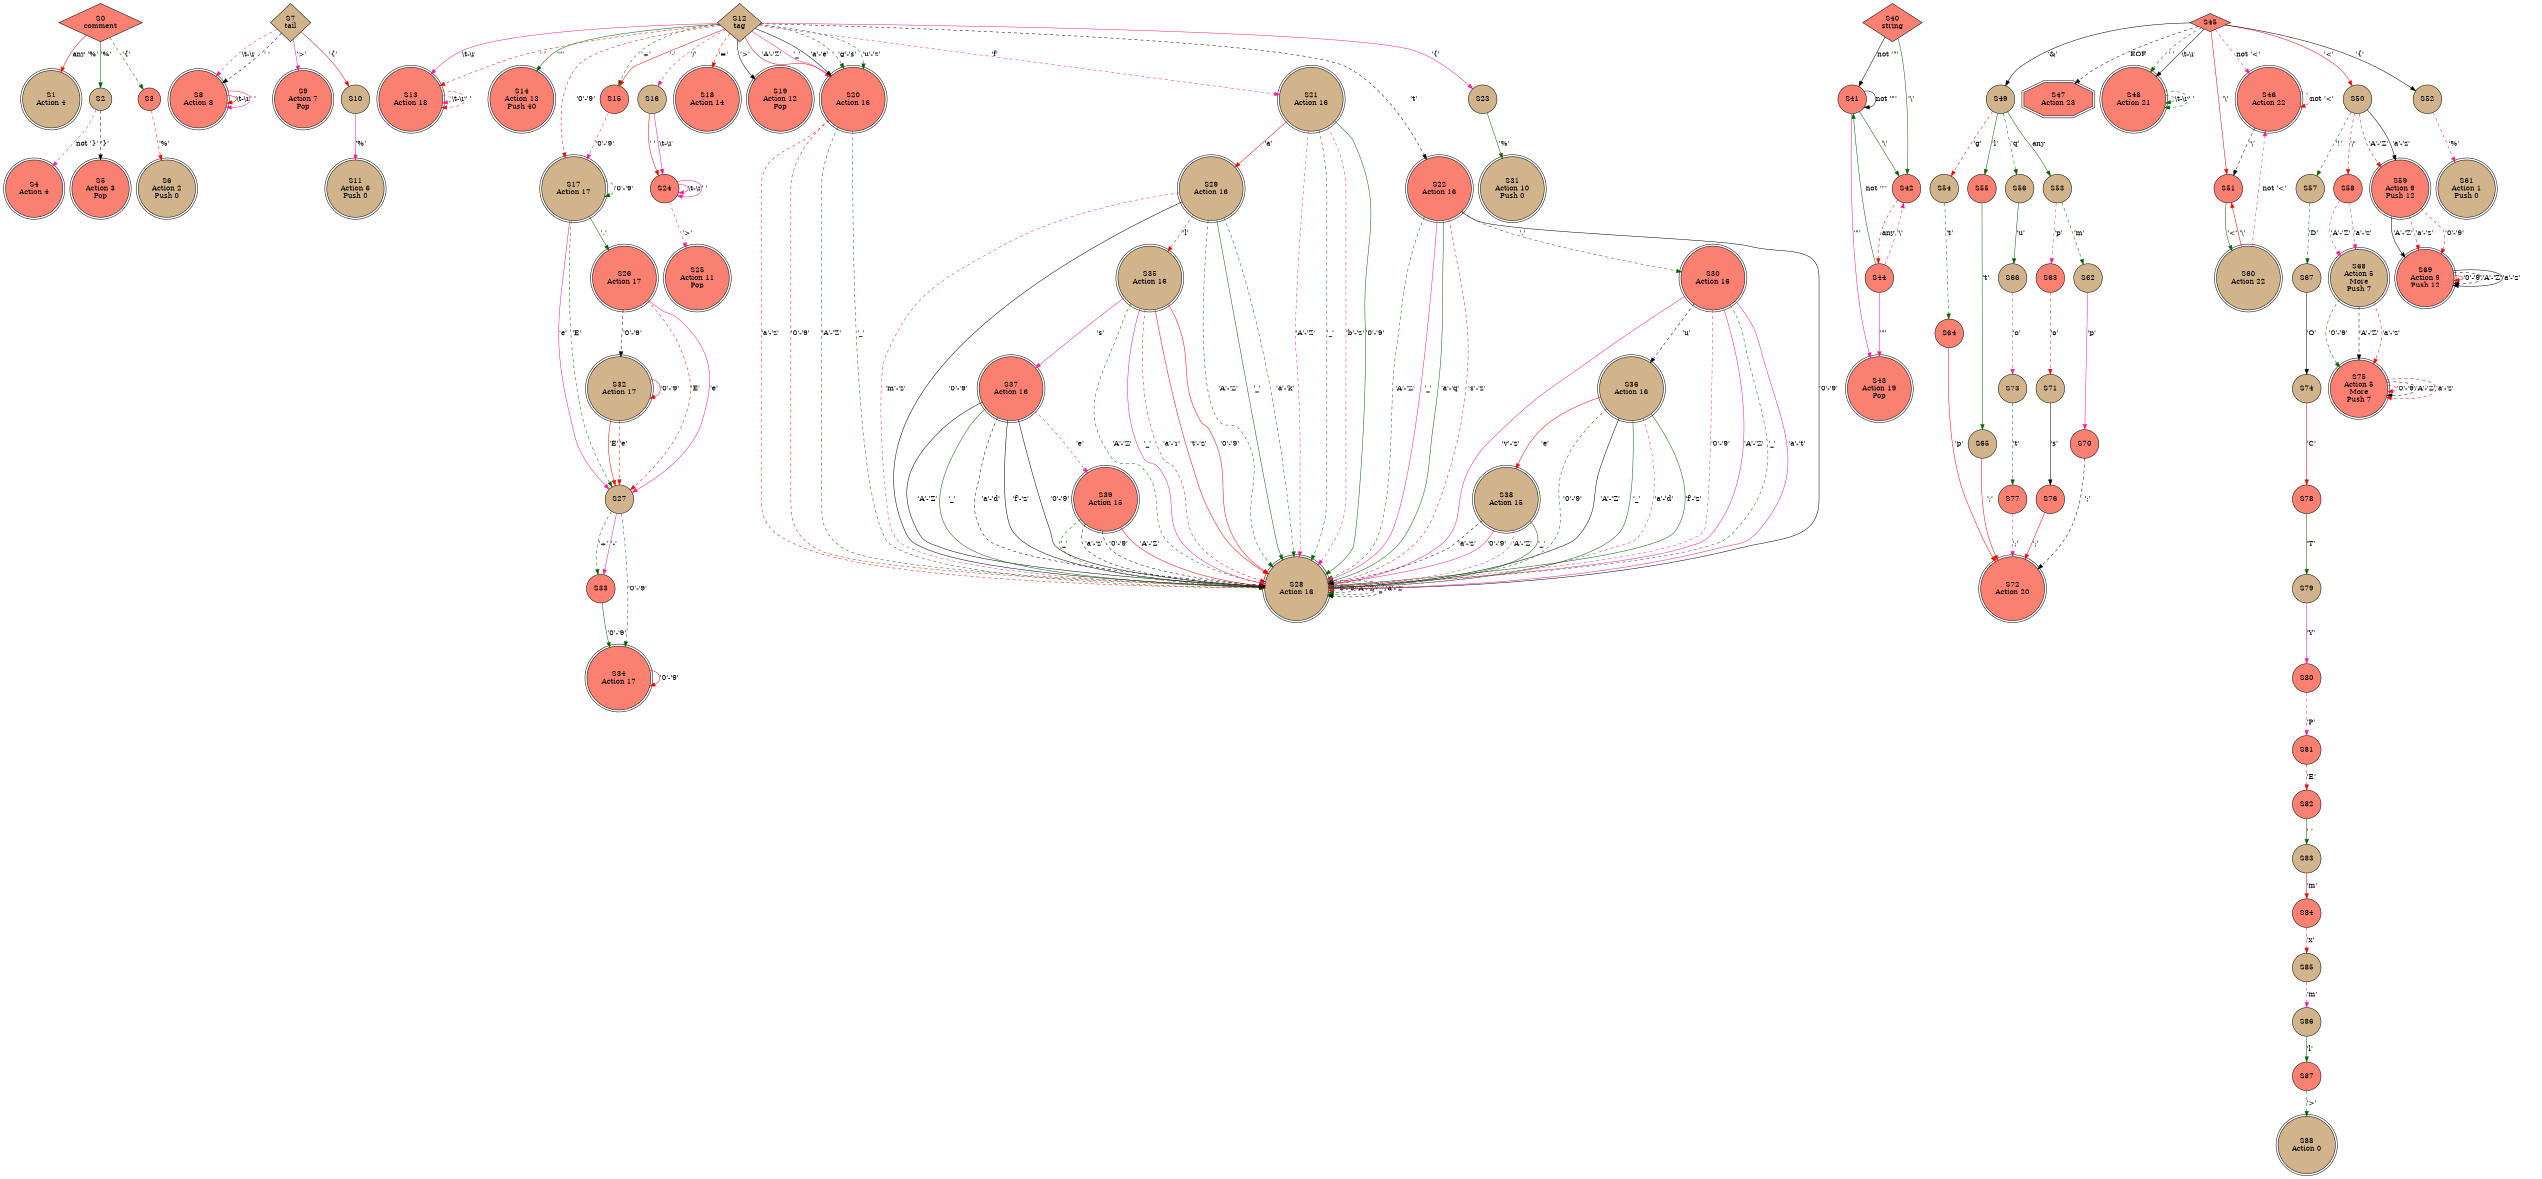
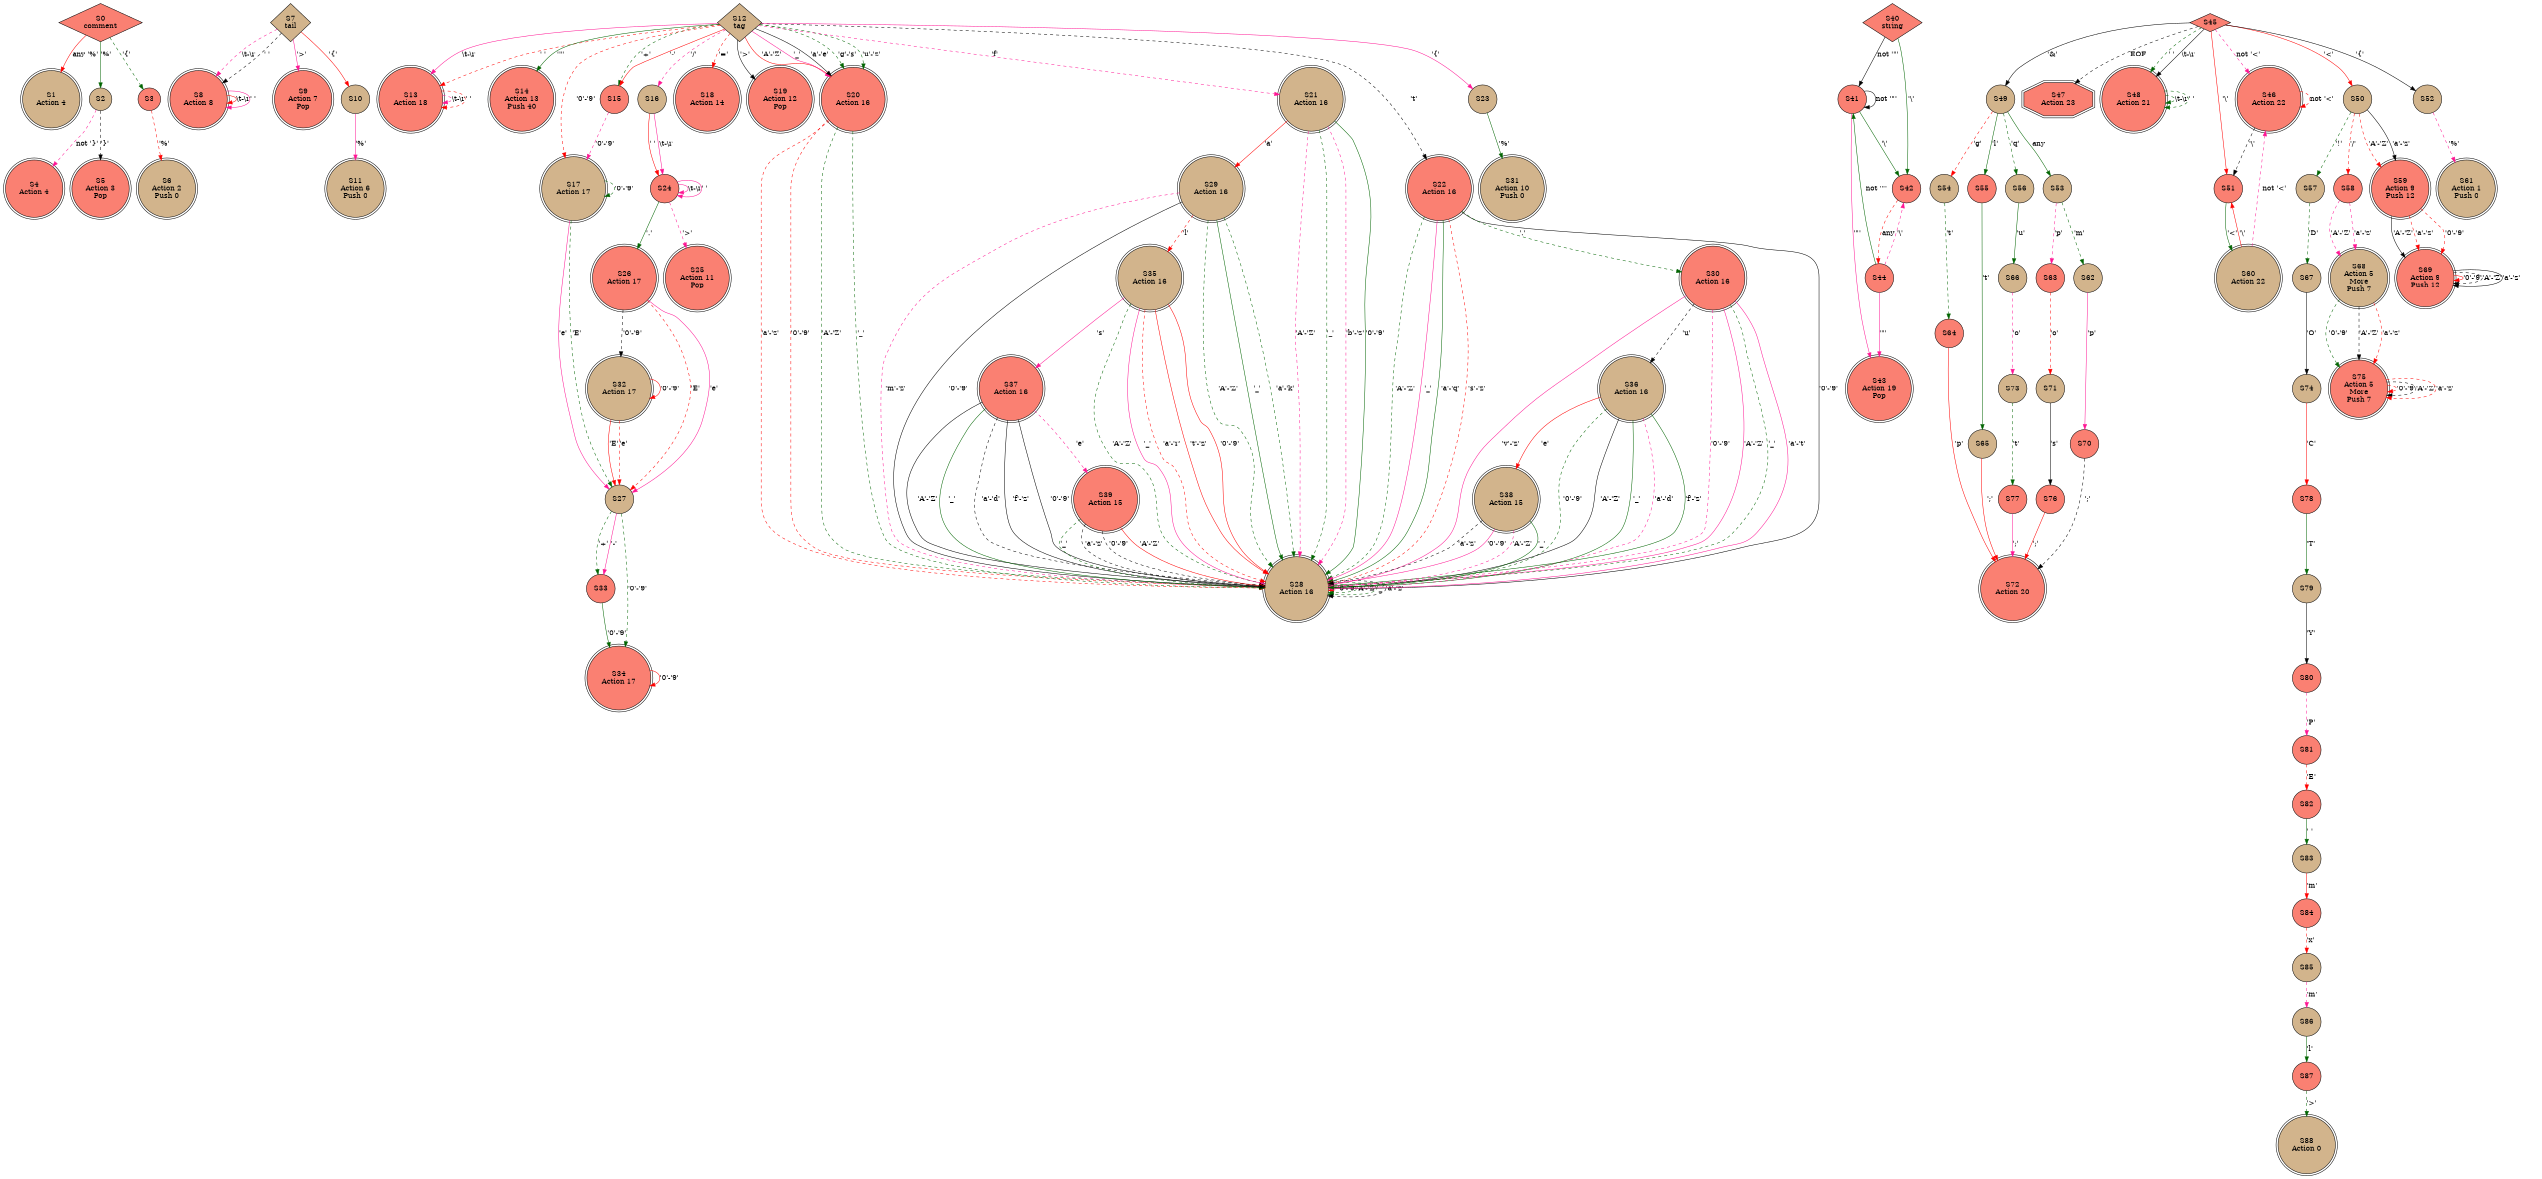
(598, 231) -> (649, 223)
(2013, 533) -> (2013, 533)
(2307, 631) -> (2307, 631)
